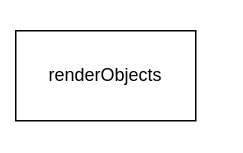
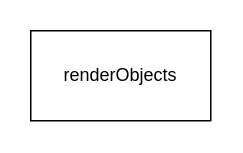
(106, 76) -> (121, 76)
